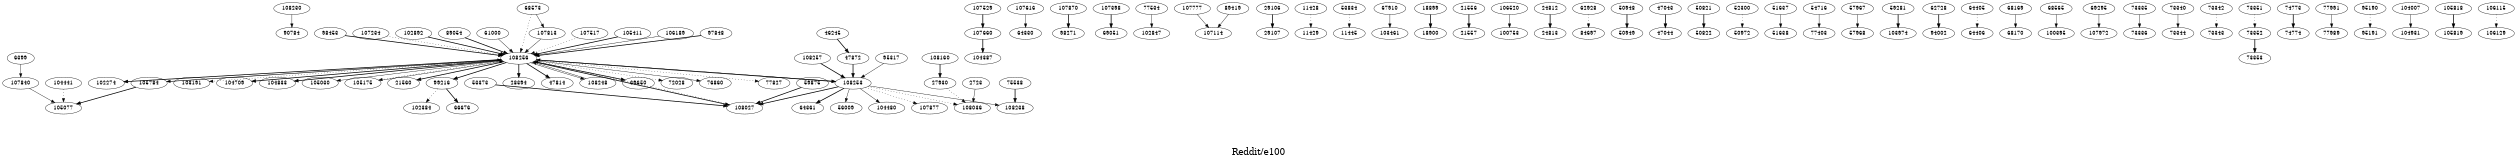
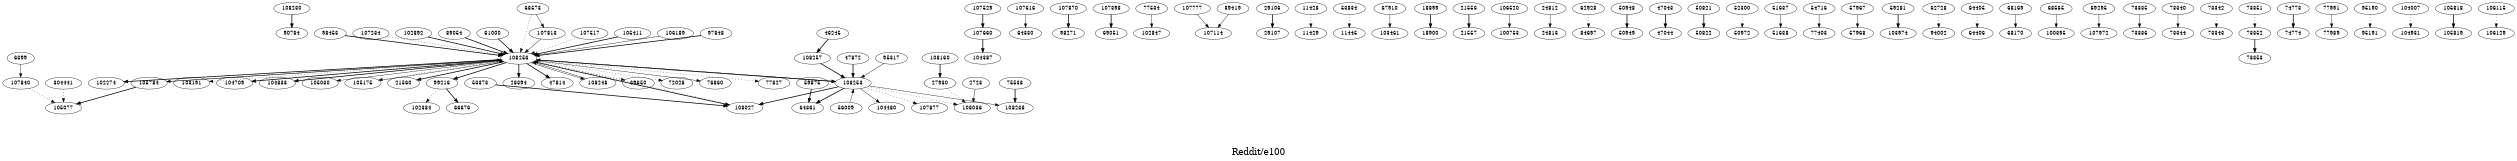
(292, 19) -> (292, 19)
(1550, 19) -> (1550, 19)
(1939, 19) -> (1939, 19)
(2411, 19) -> (2411, 19)
(504, 44) -> (504, 44)
(842, 44) -> (824, 44)
(578, 70) -> (578, 70)
(64, 83) -> (64, 83)
(848, 94) -> (851, 98)
(41, 95) -> (41, 95)
(781, 95) -> (810, 95)
